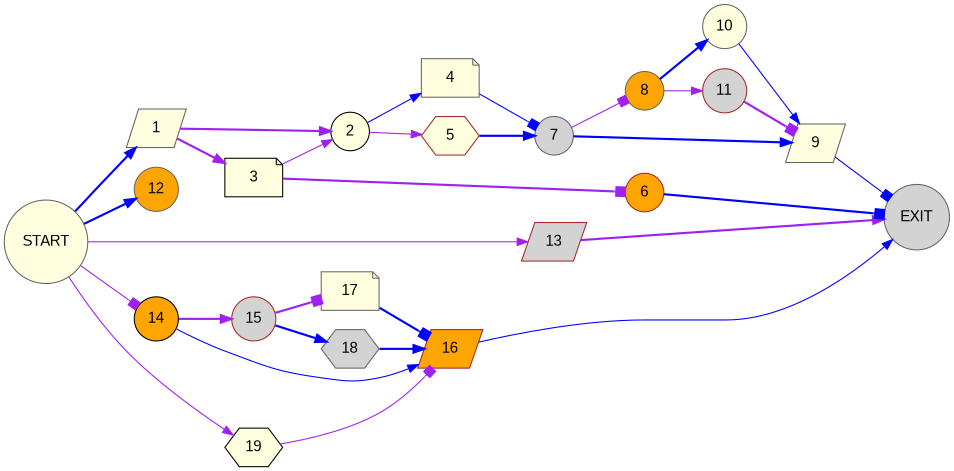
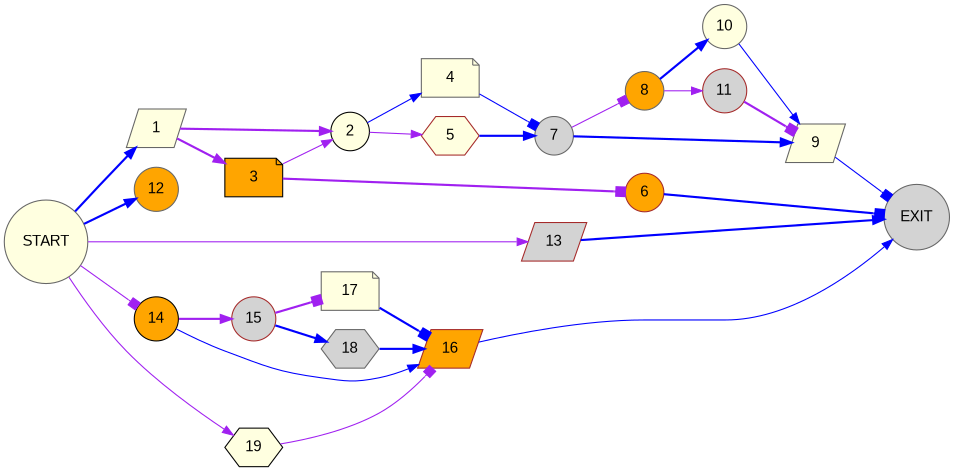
(254, 178) -> (254, 178)
(727, 230) -> (727, 230)
